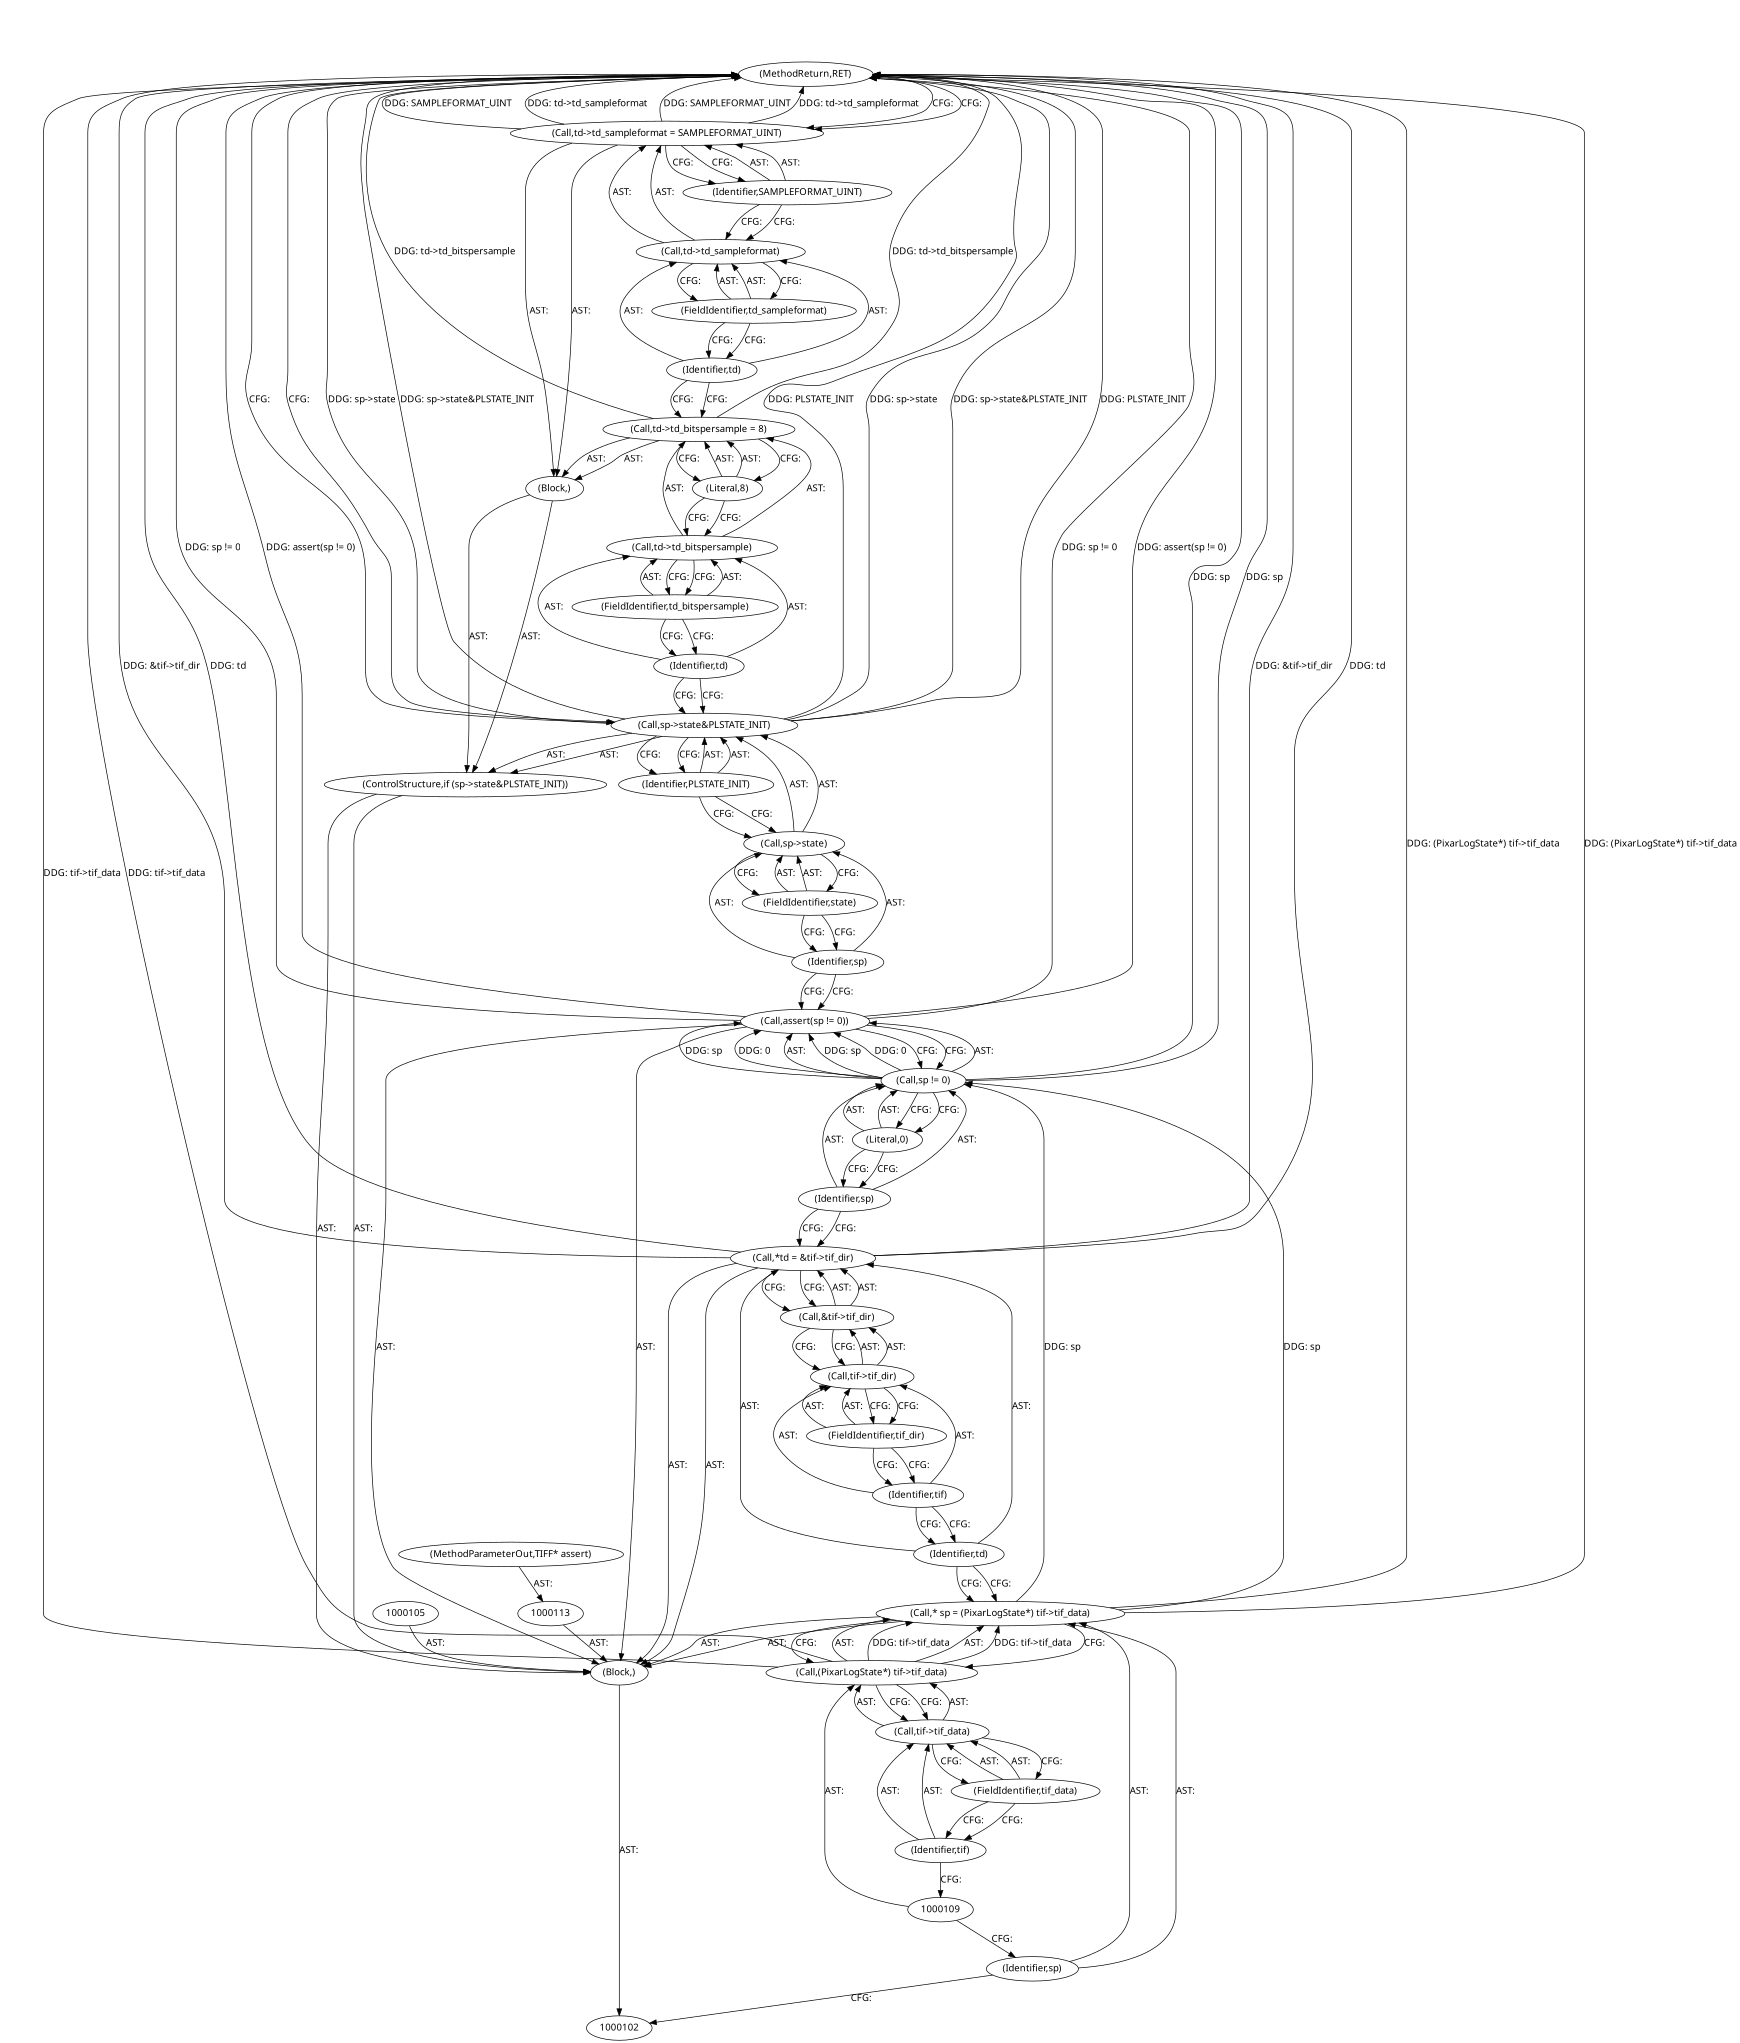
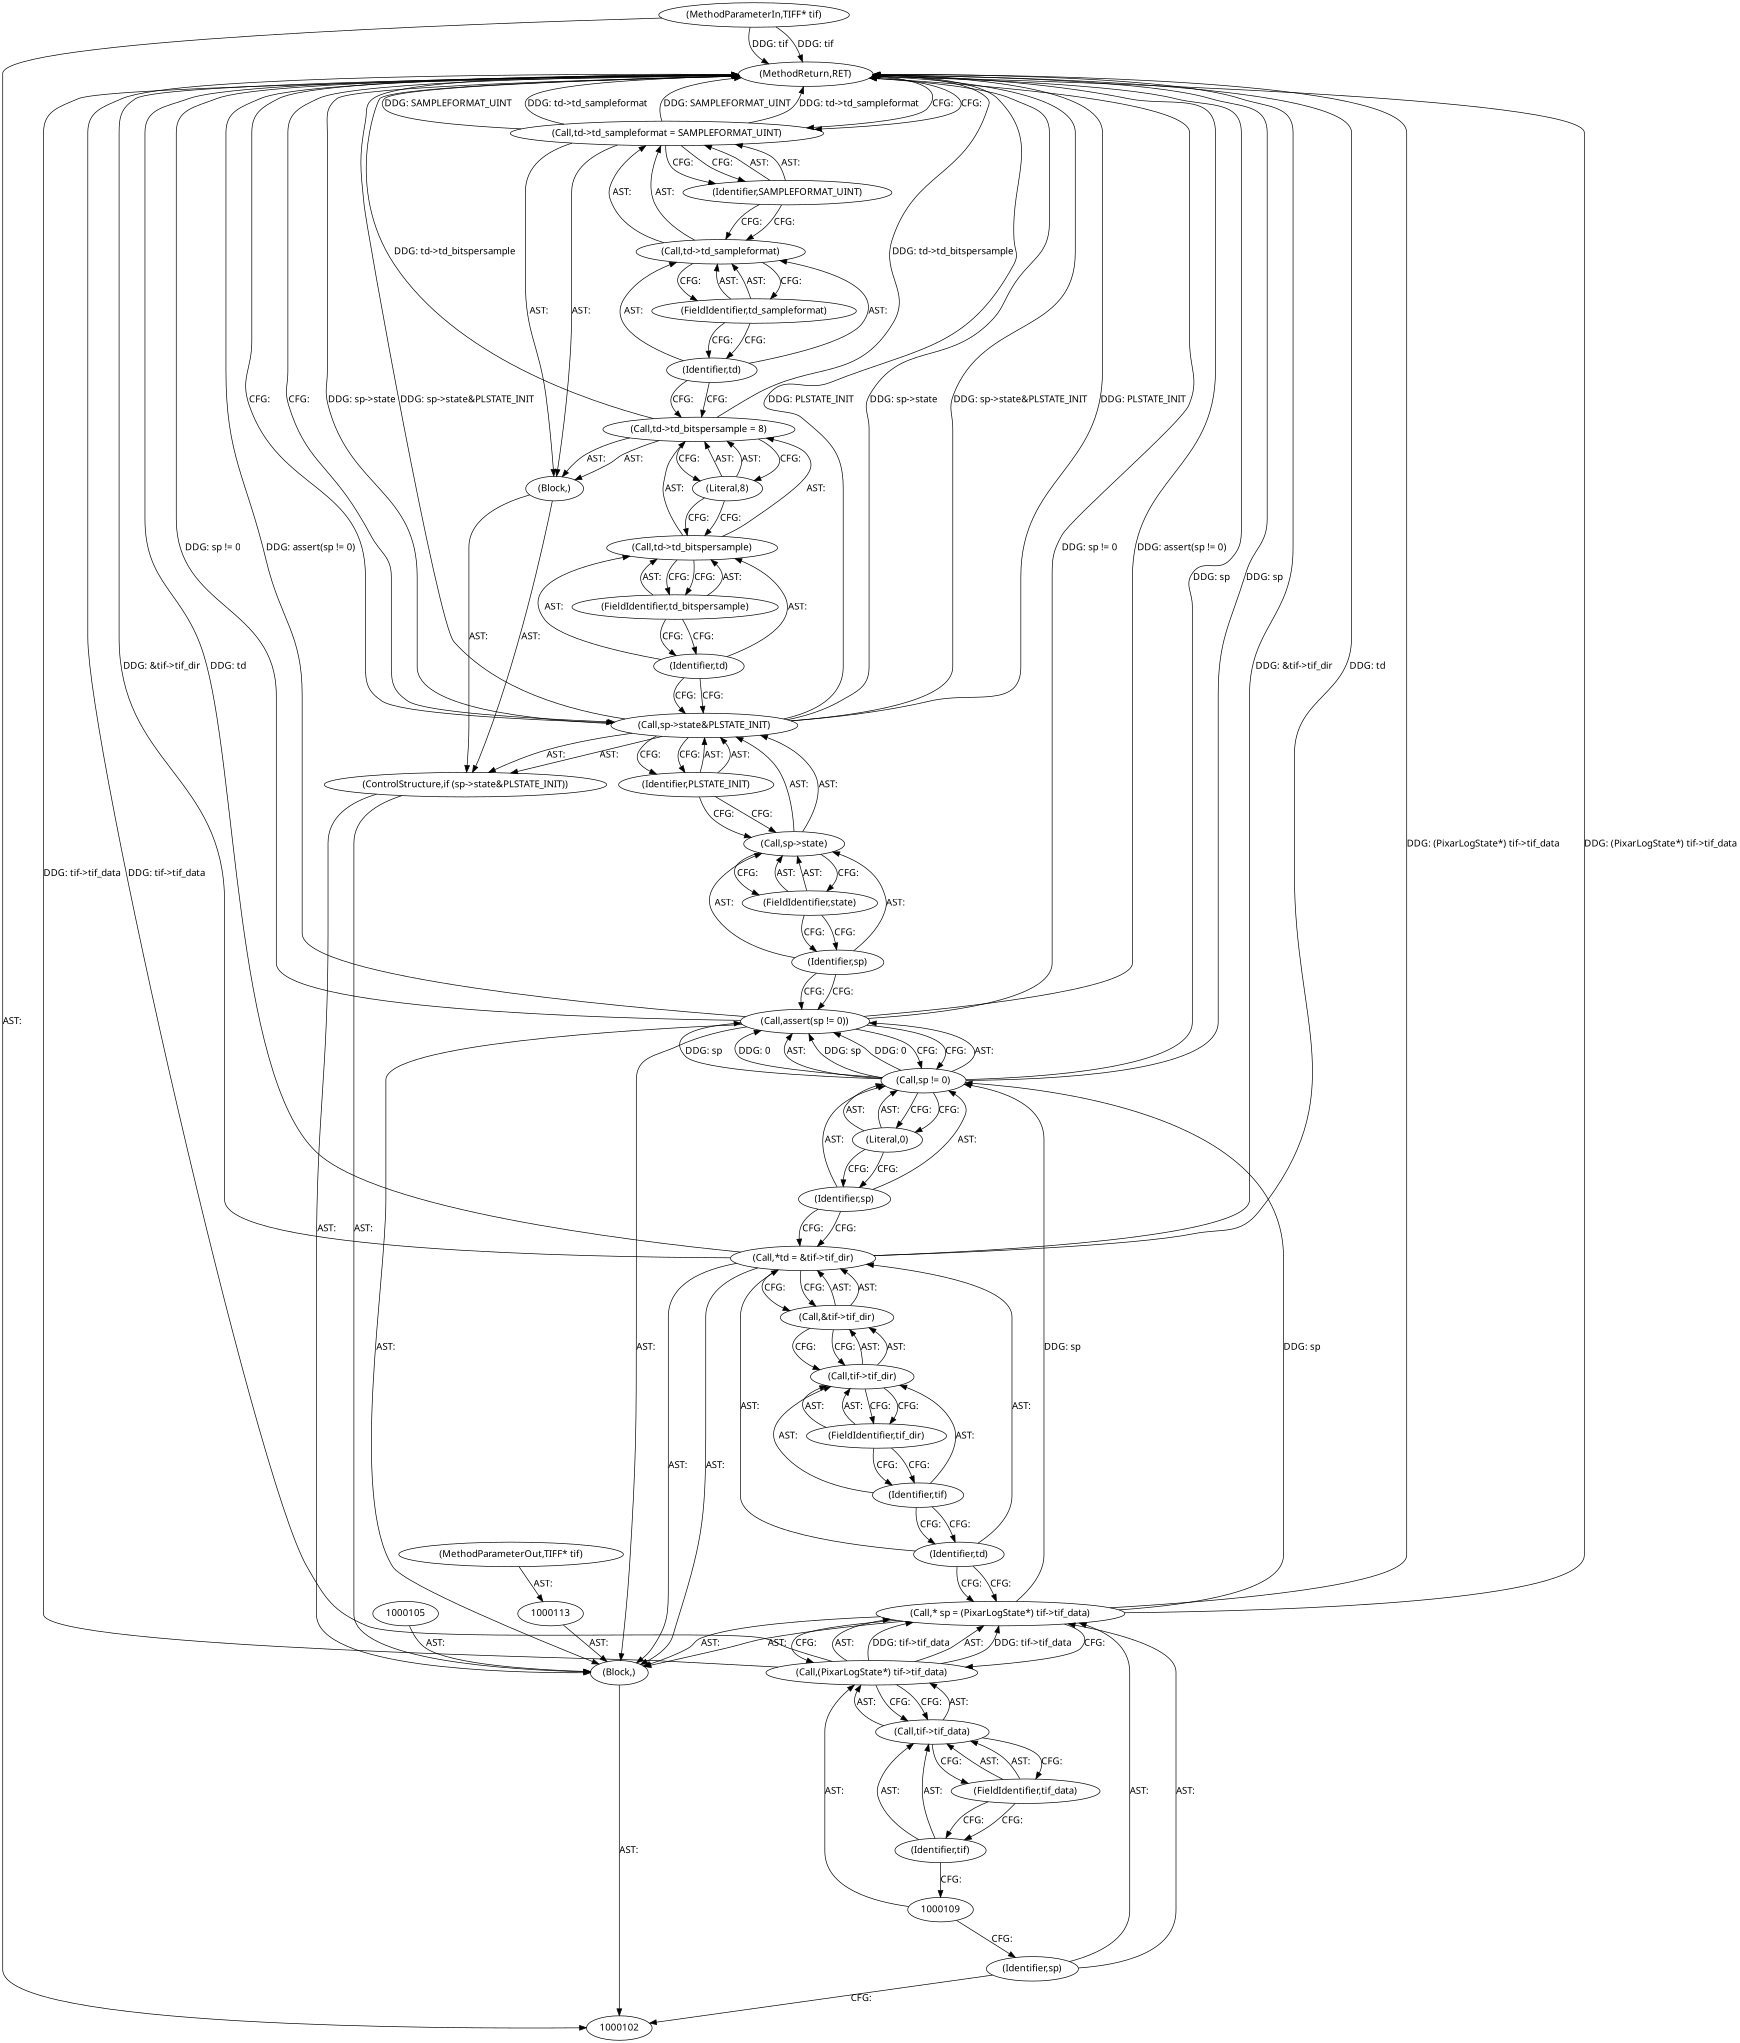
none -> (754, 15)
(511, 1554) -> (511, 1554)
